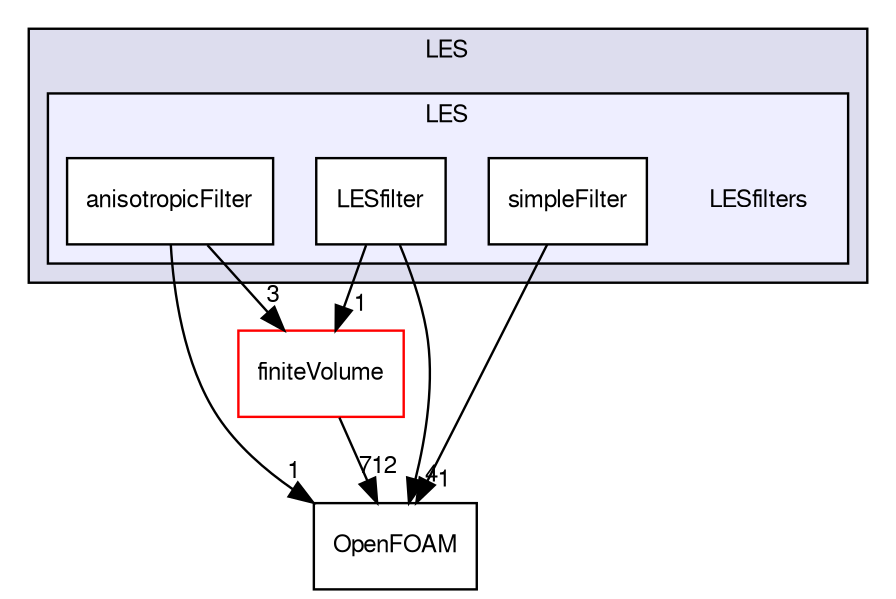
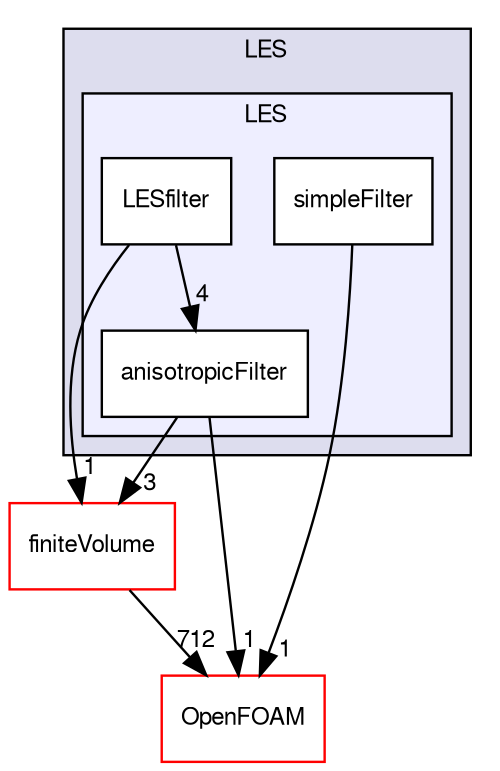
(759, 201) -> none
(429, 361) -> (183, 276)
(395, 546) -> (243, 719)
